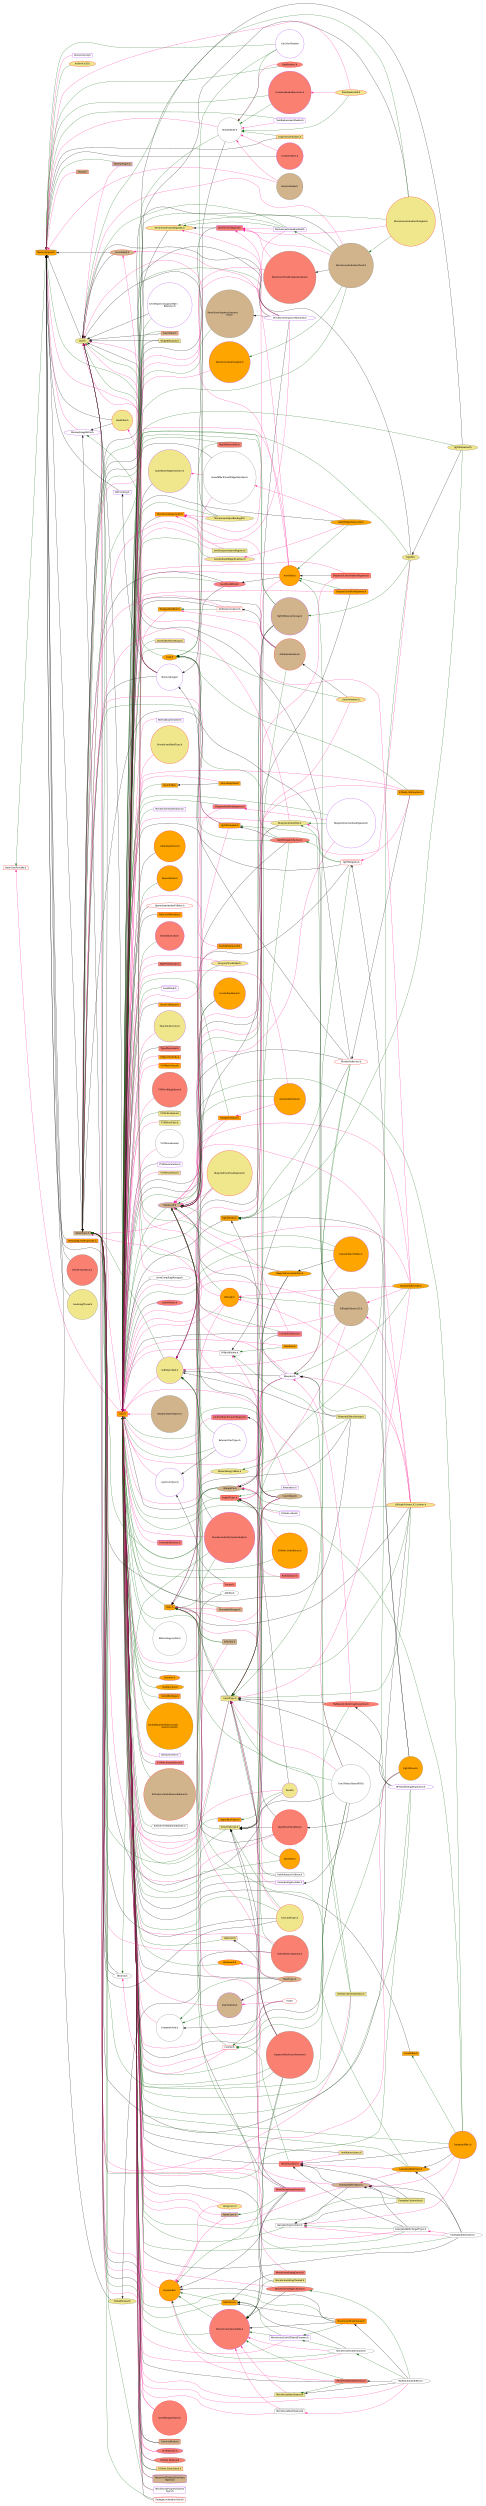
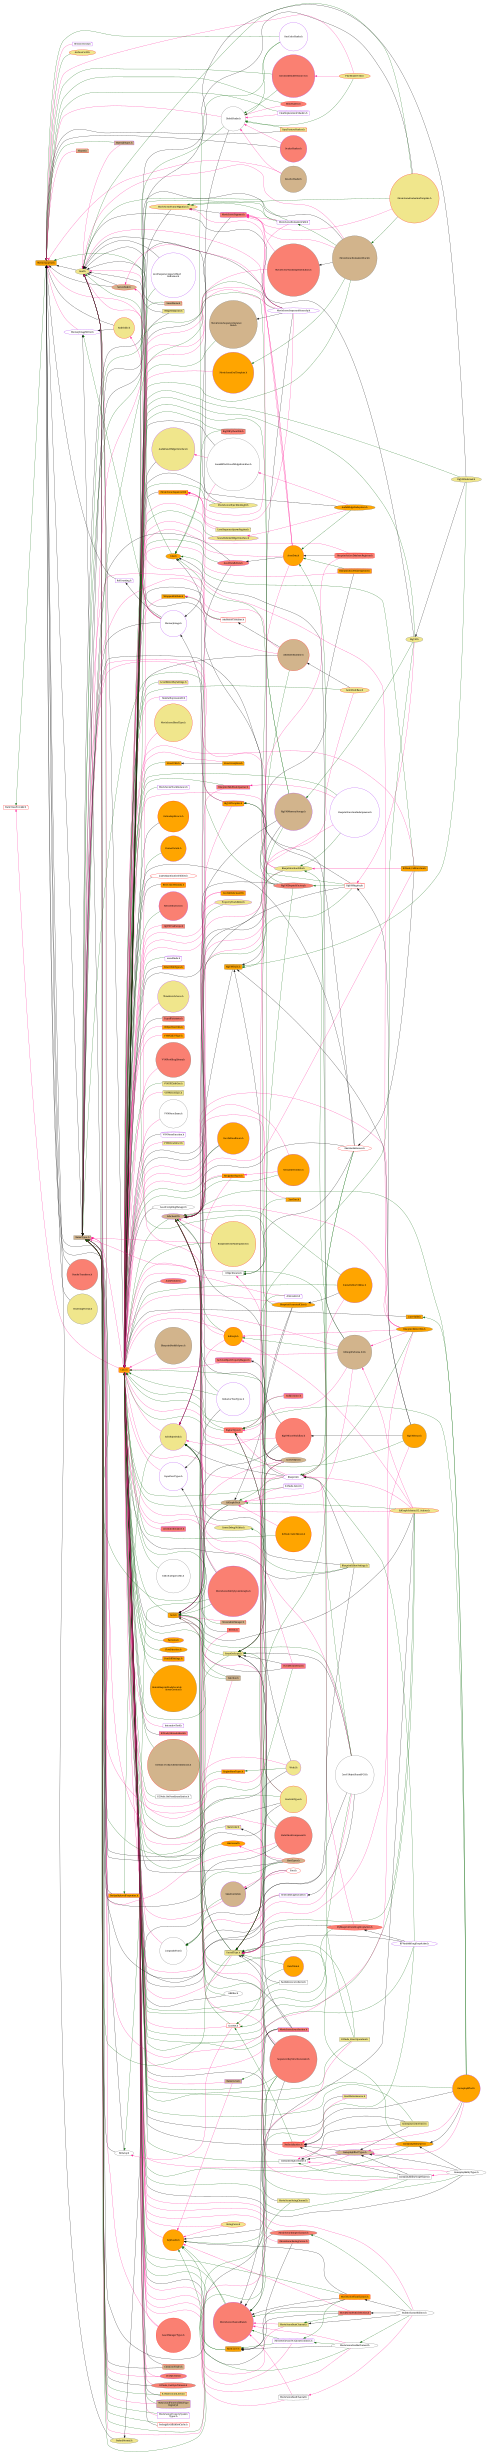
(133, 1296) -> (128, 1699)
(170, 2460) -> (173, 2386)
